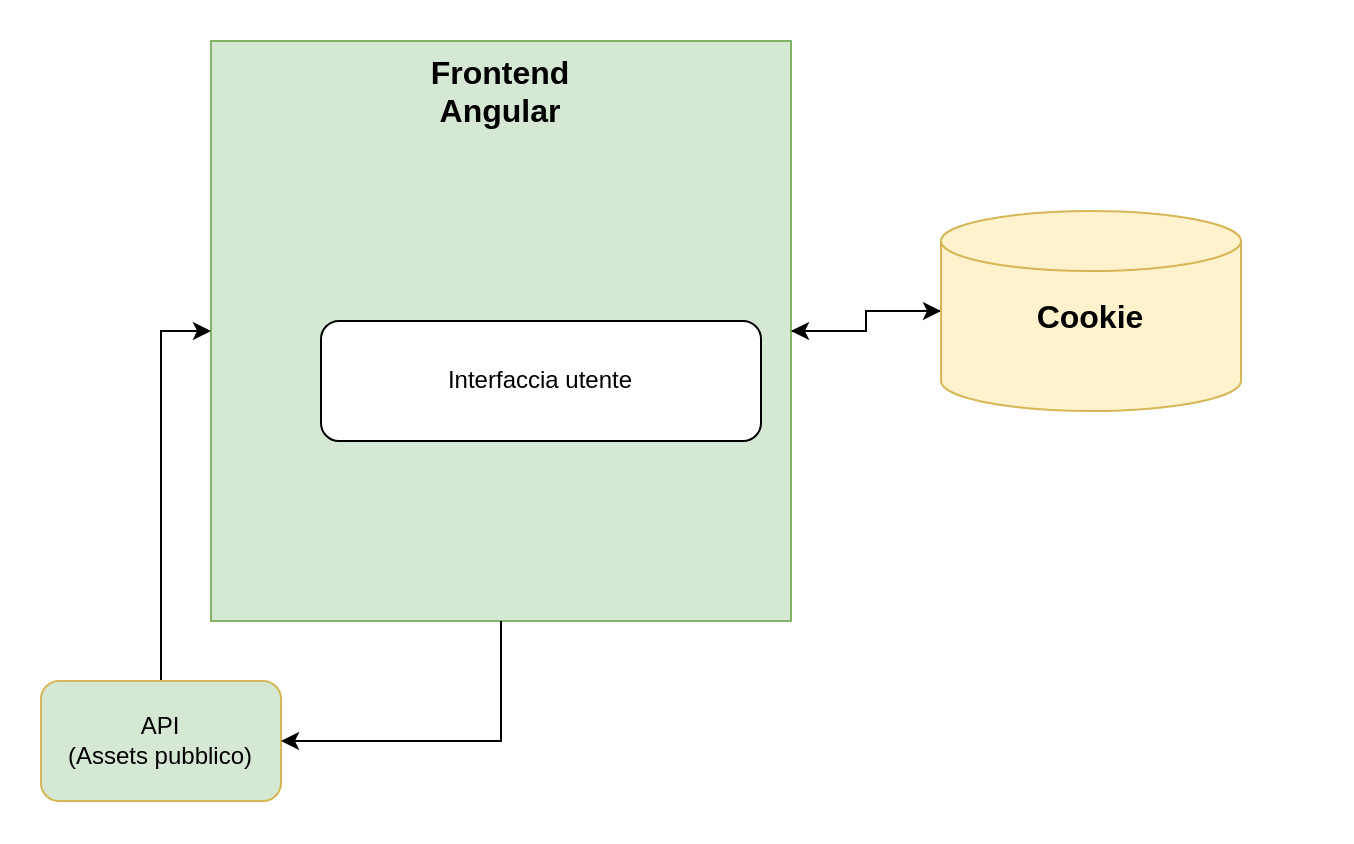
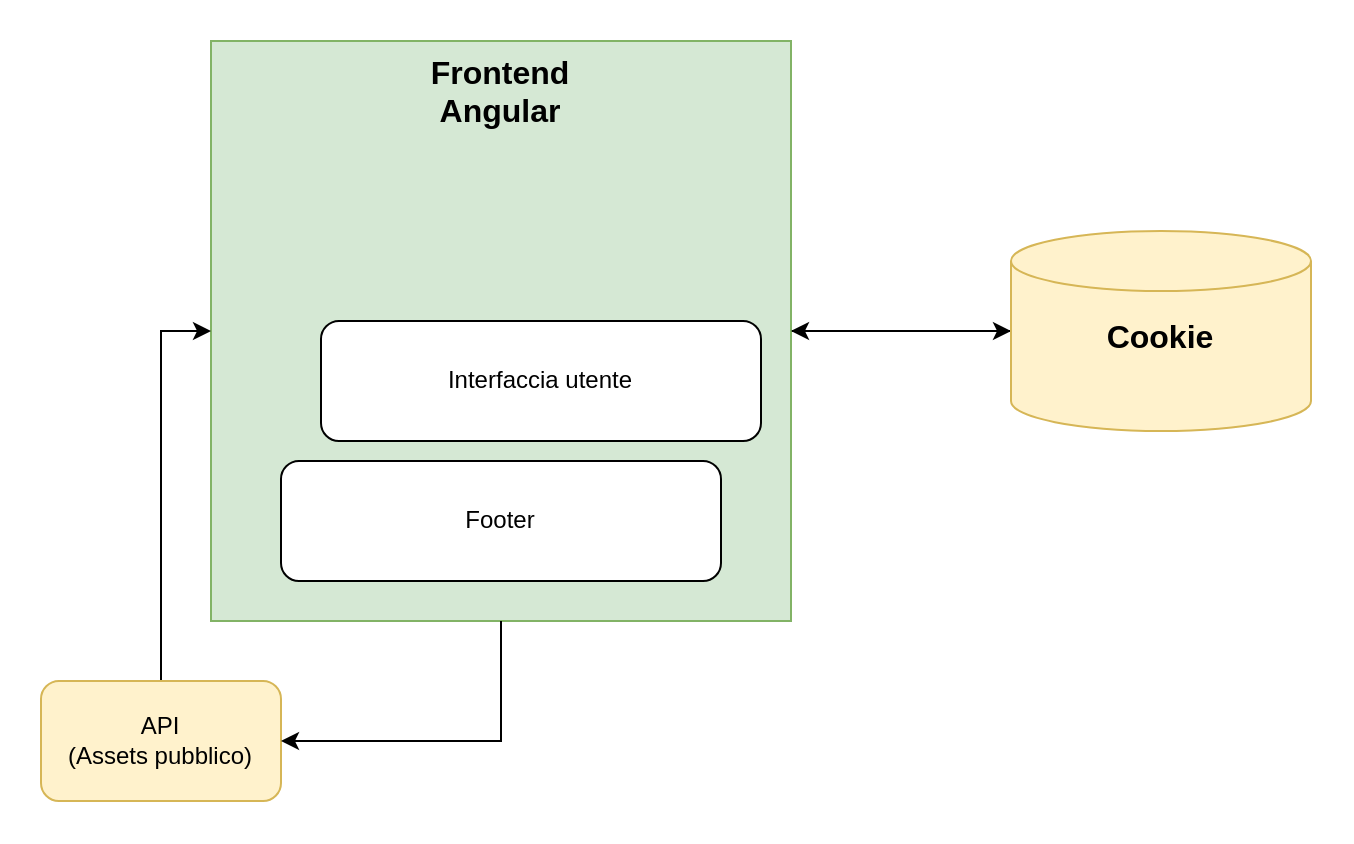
(1091, 311) -> (1161, 331)
none -> (501, 521)
(161, 741) -> (161, 741)
